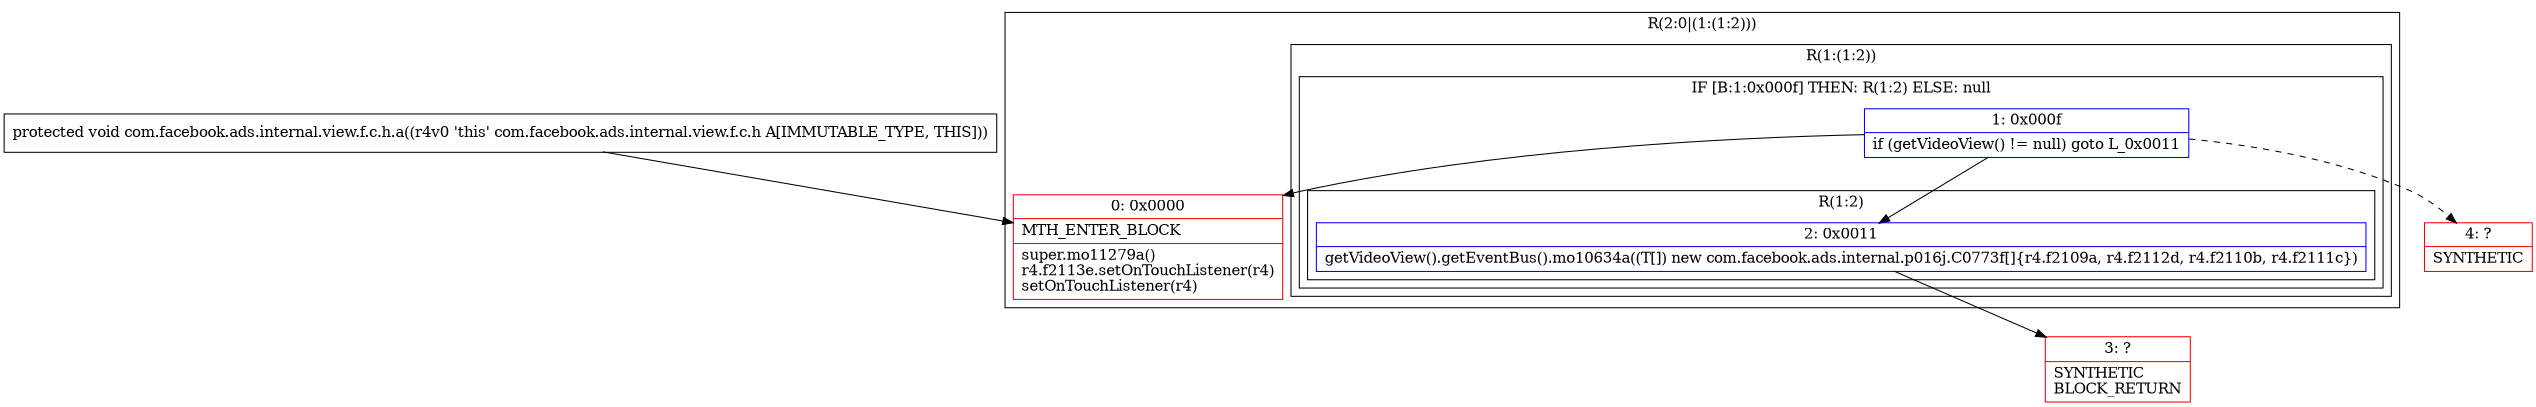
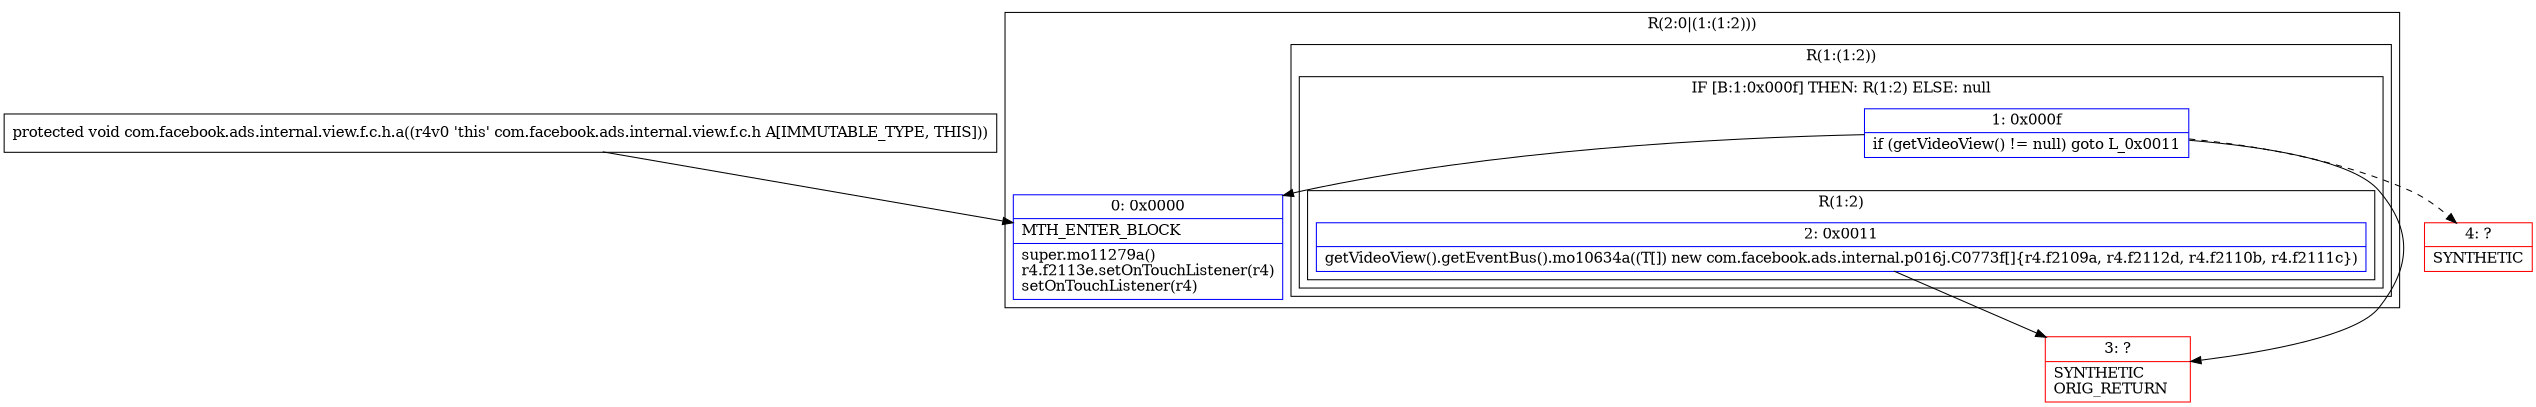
(1943, 184) -> (2363, 320)
(1148, 247) -> (1148, 247)
(2118, 389) -> (2111, 389)
